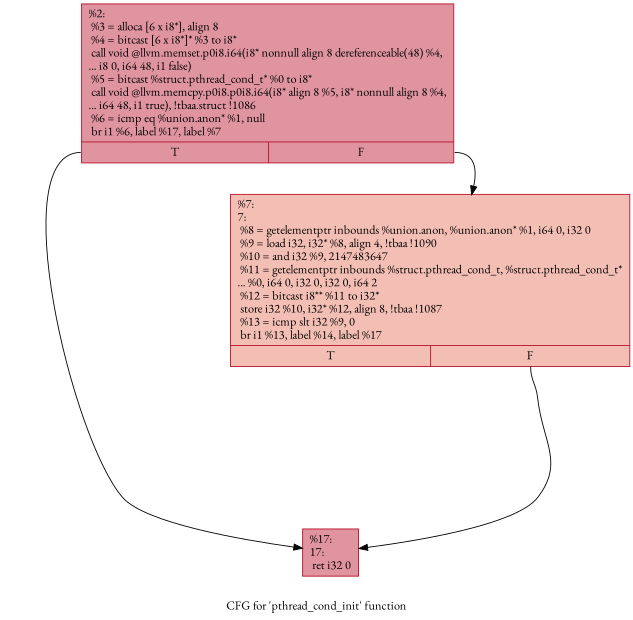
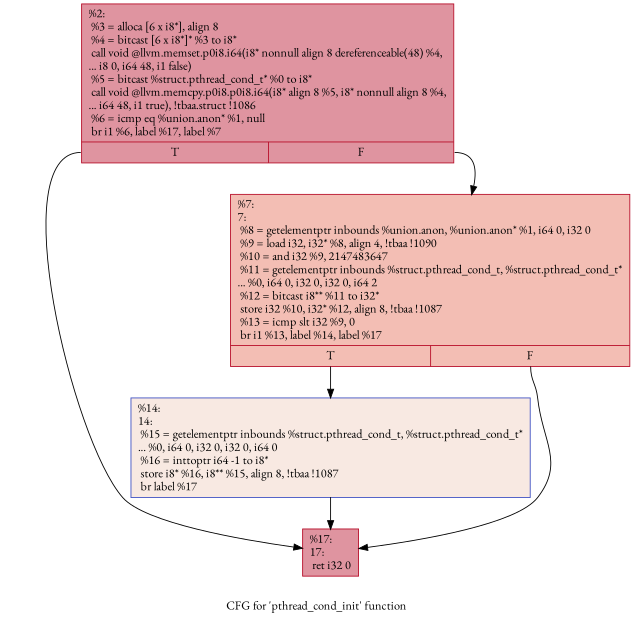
none -> (331, 448)
